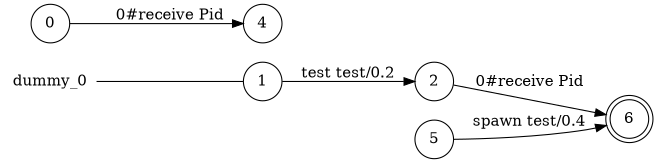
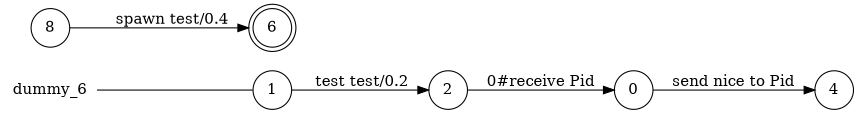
(170, 16) -> (734, 82)
(50, 81) -> (50, 90)
(524, 99) -> (535, 90)
(434, 139) -> (50, 28)
